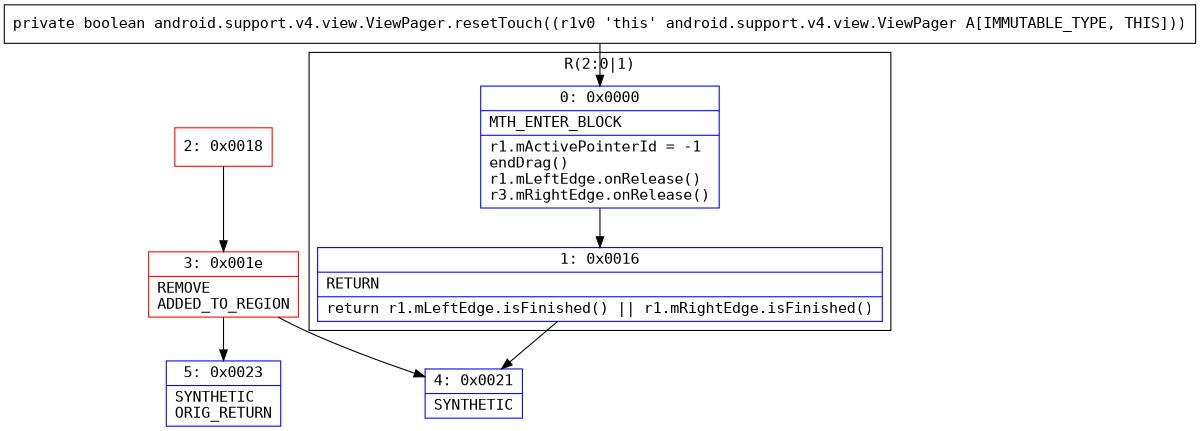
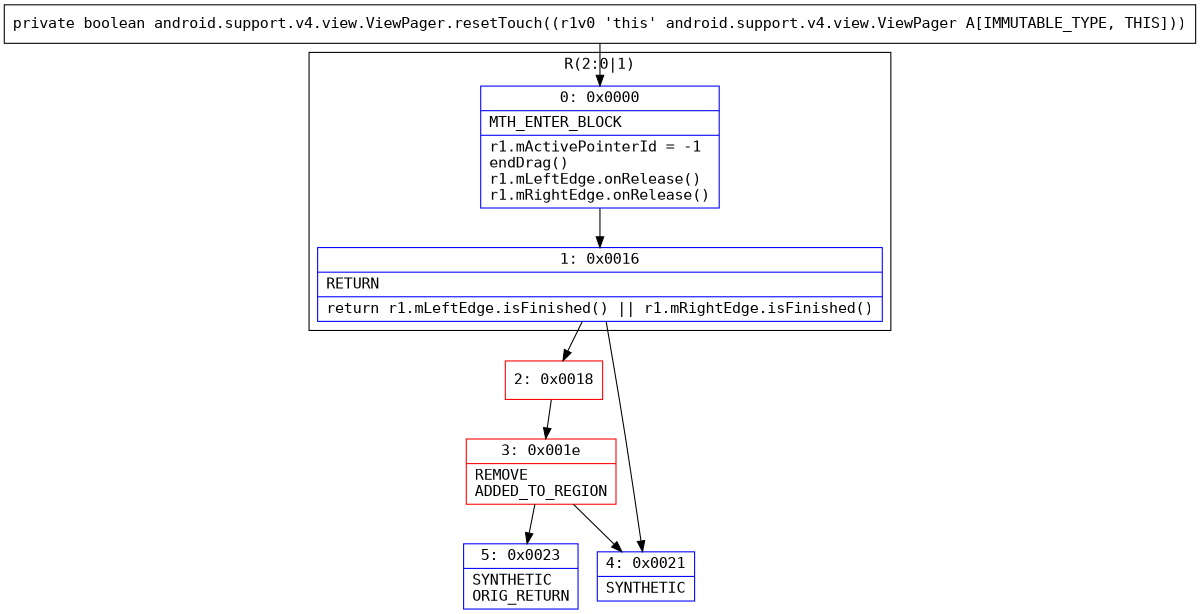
(600, 195) -> (600, 195)
none -> (575, 337)
